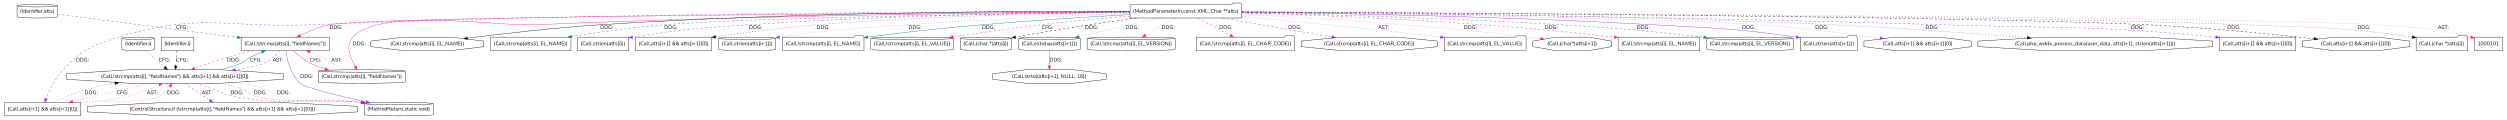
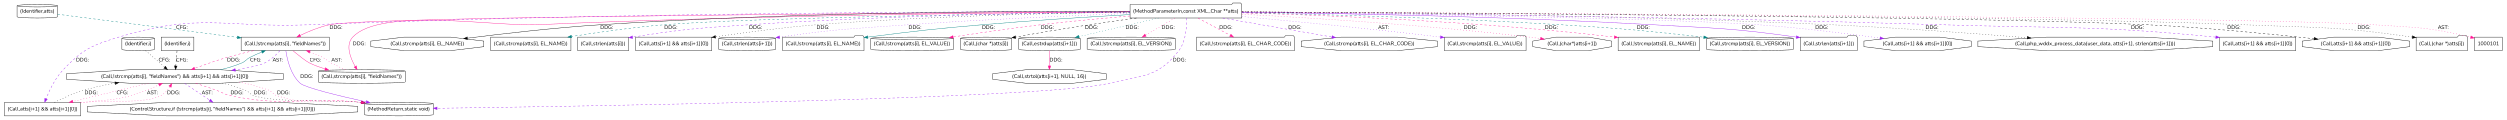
(1048, 28) -> (1048, 28)
none -> (830, 100)
